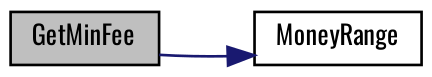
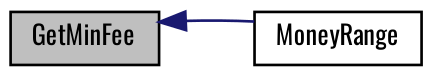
(193, 56) -> (220, 21)
